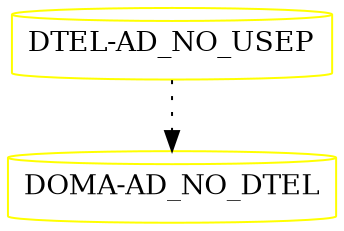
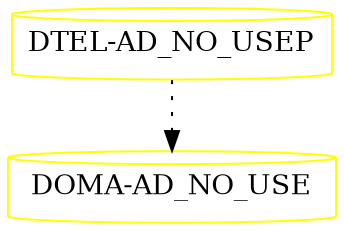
(172, 187) -> (172, 187)
